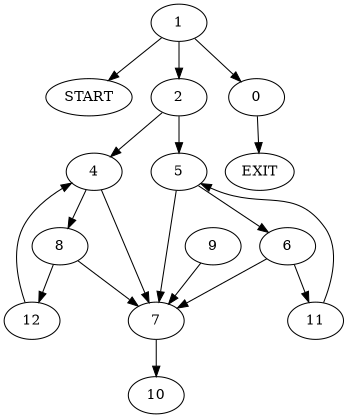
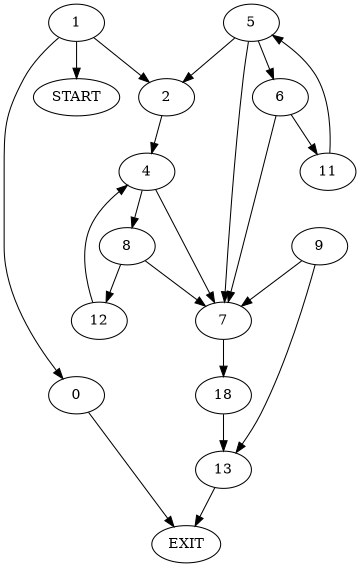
(179, 129) -> (213, 57)
(156, 395) -> (224, 395)
none -> (224, 470)
